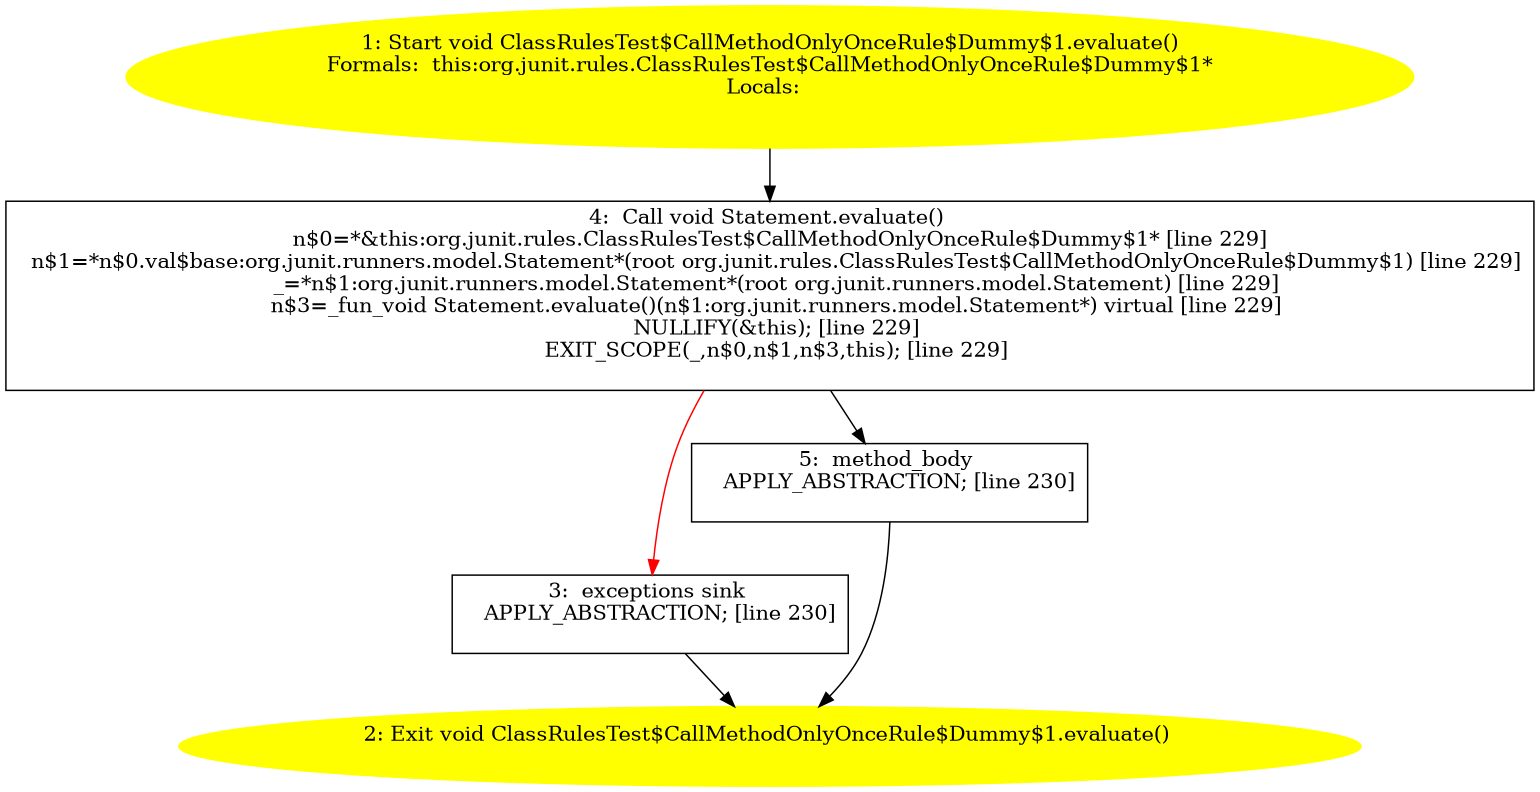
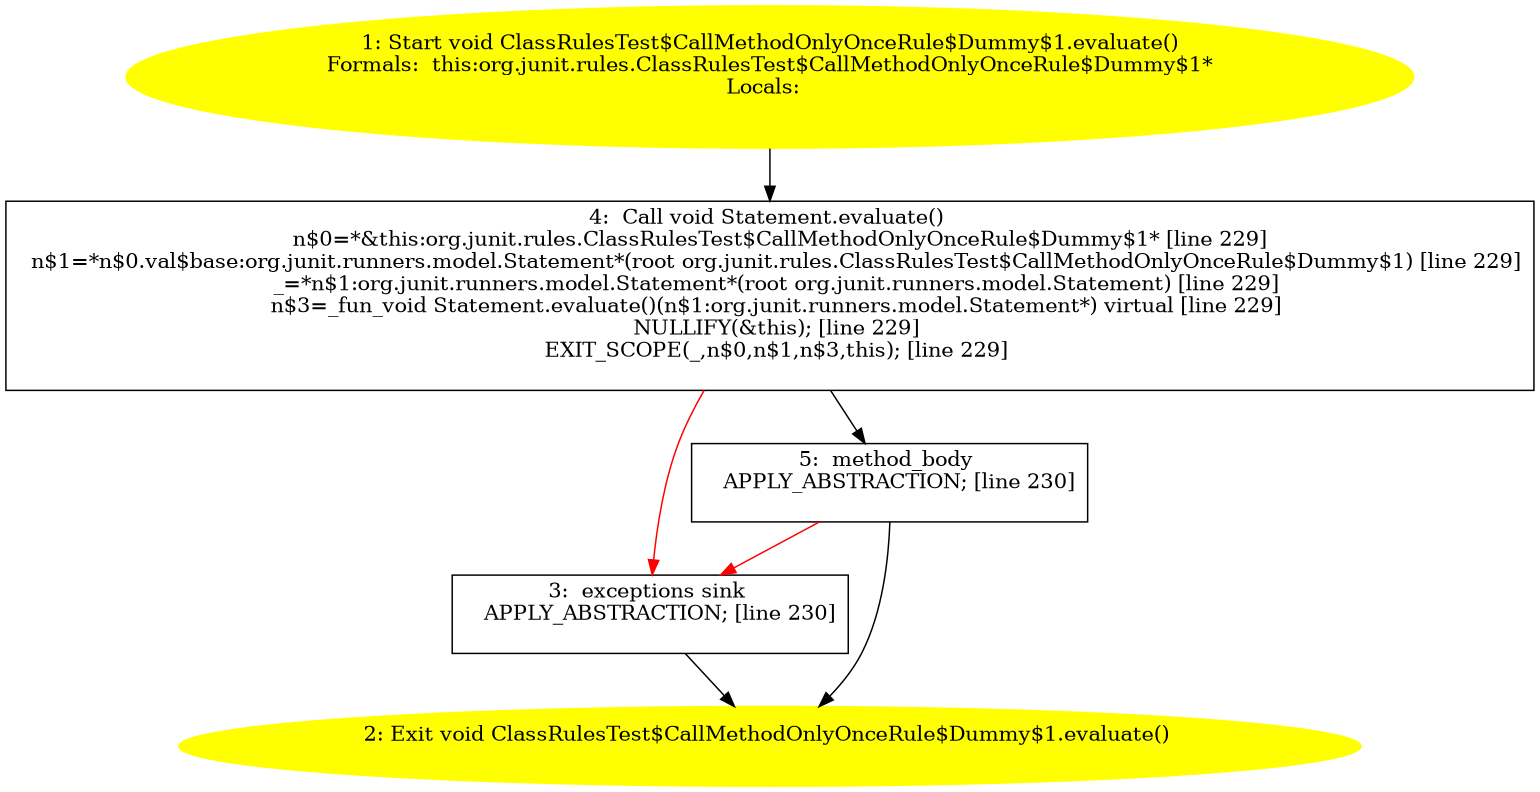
none -> (777, 545)
